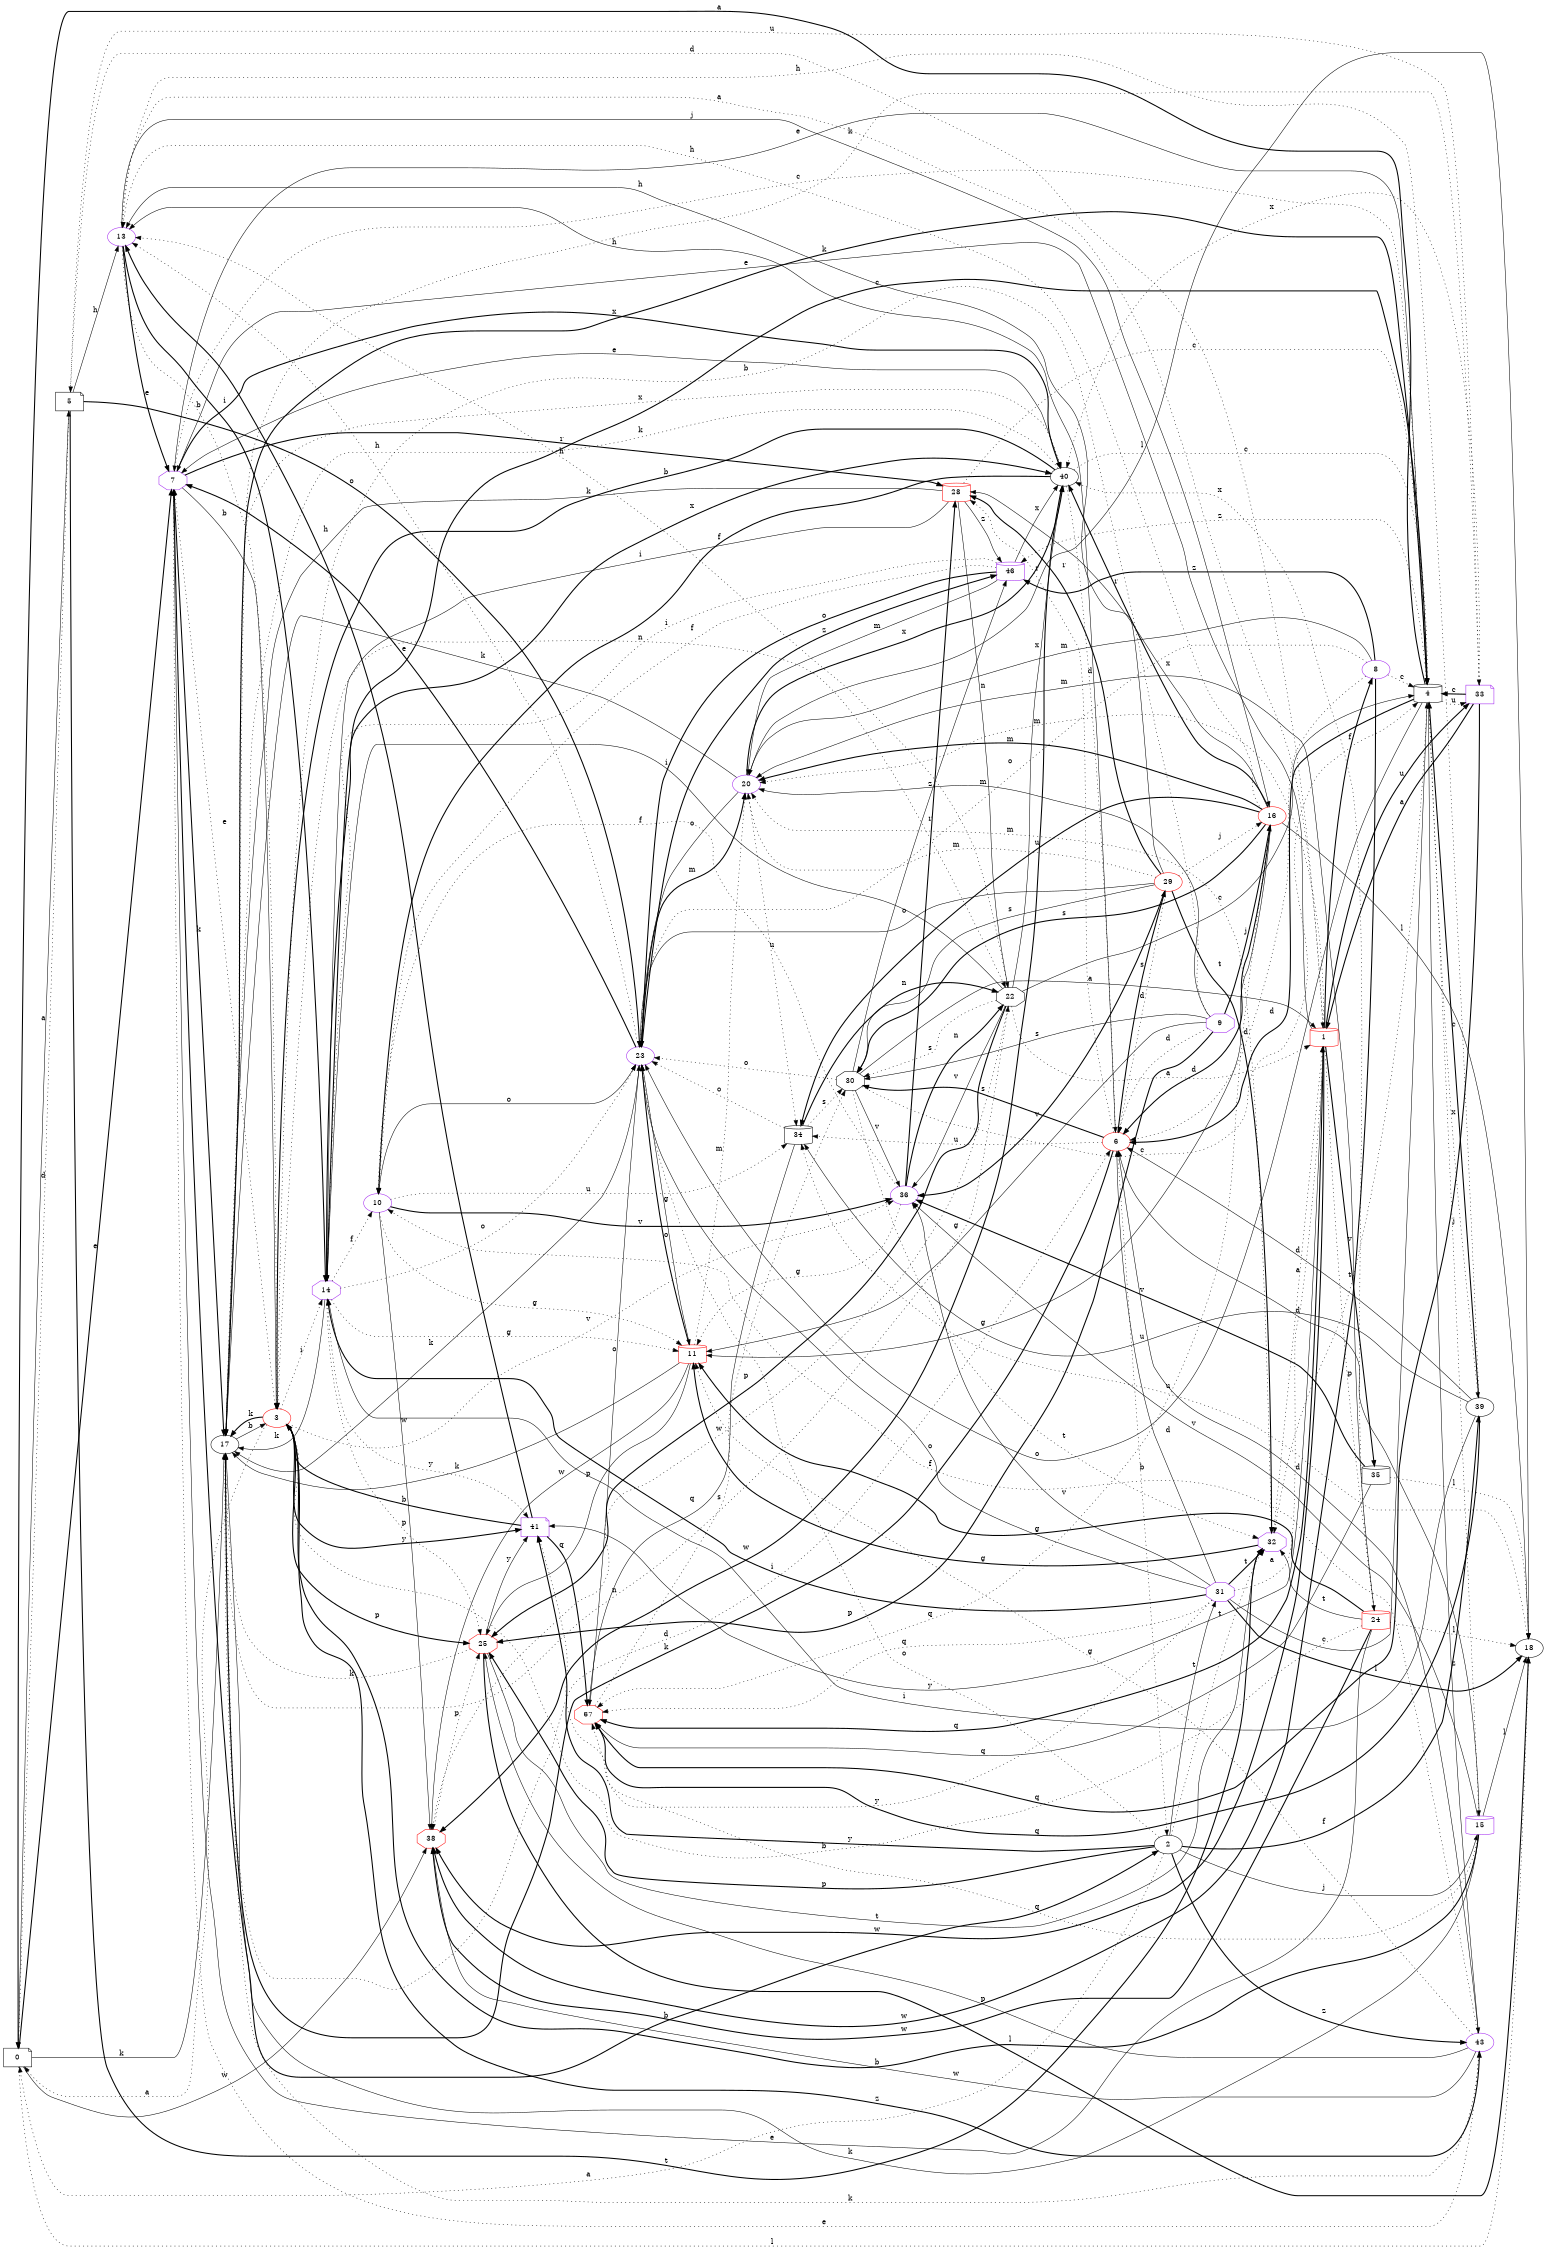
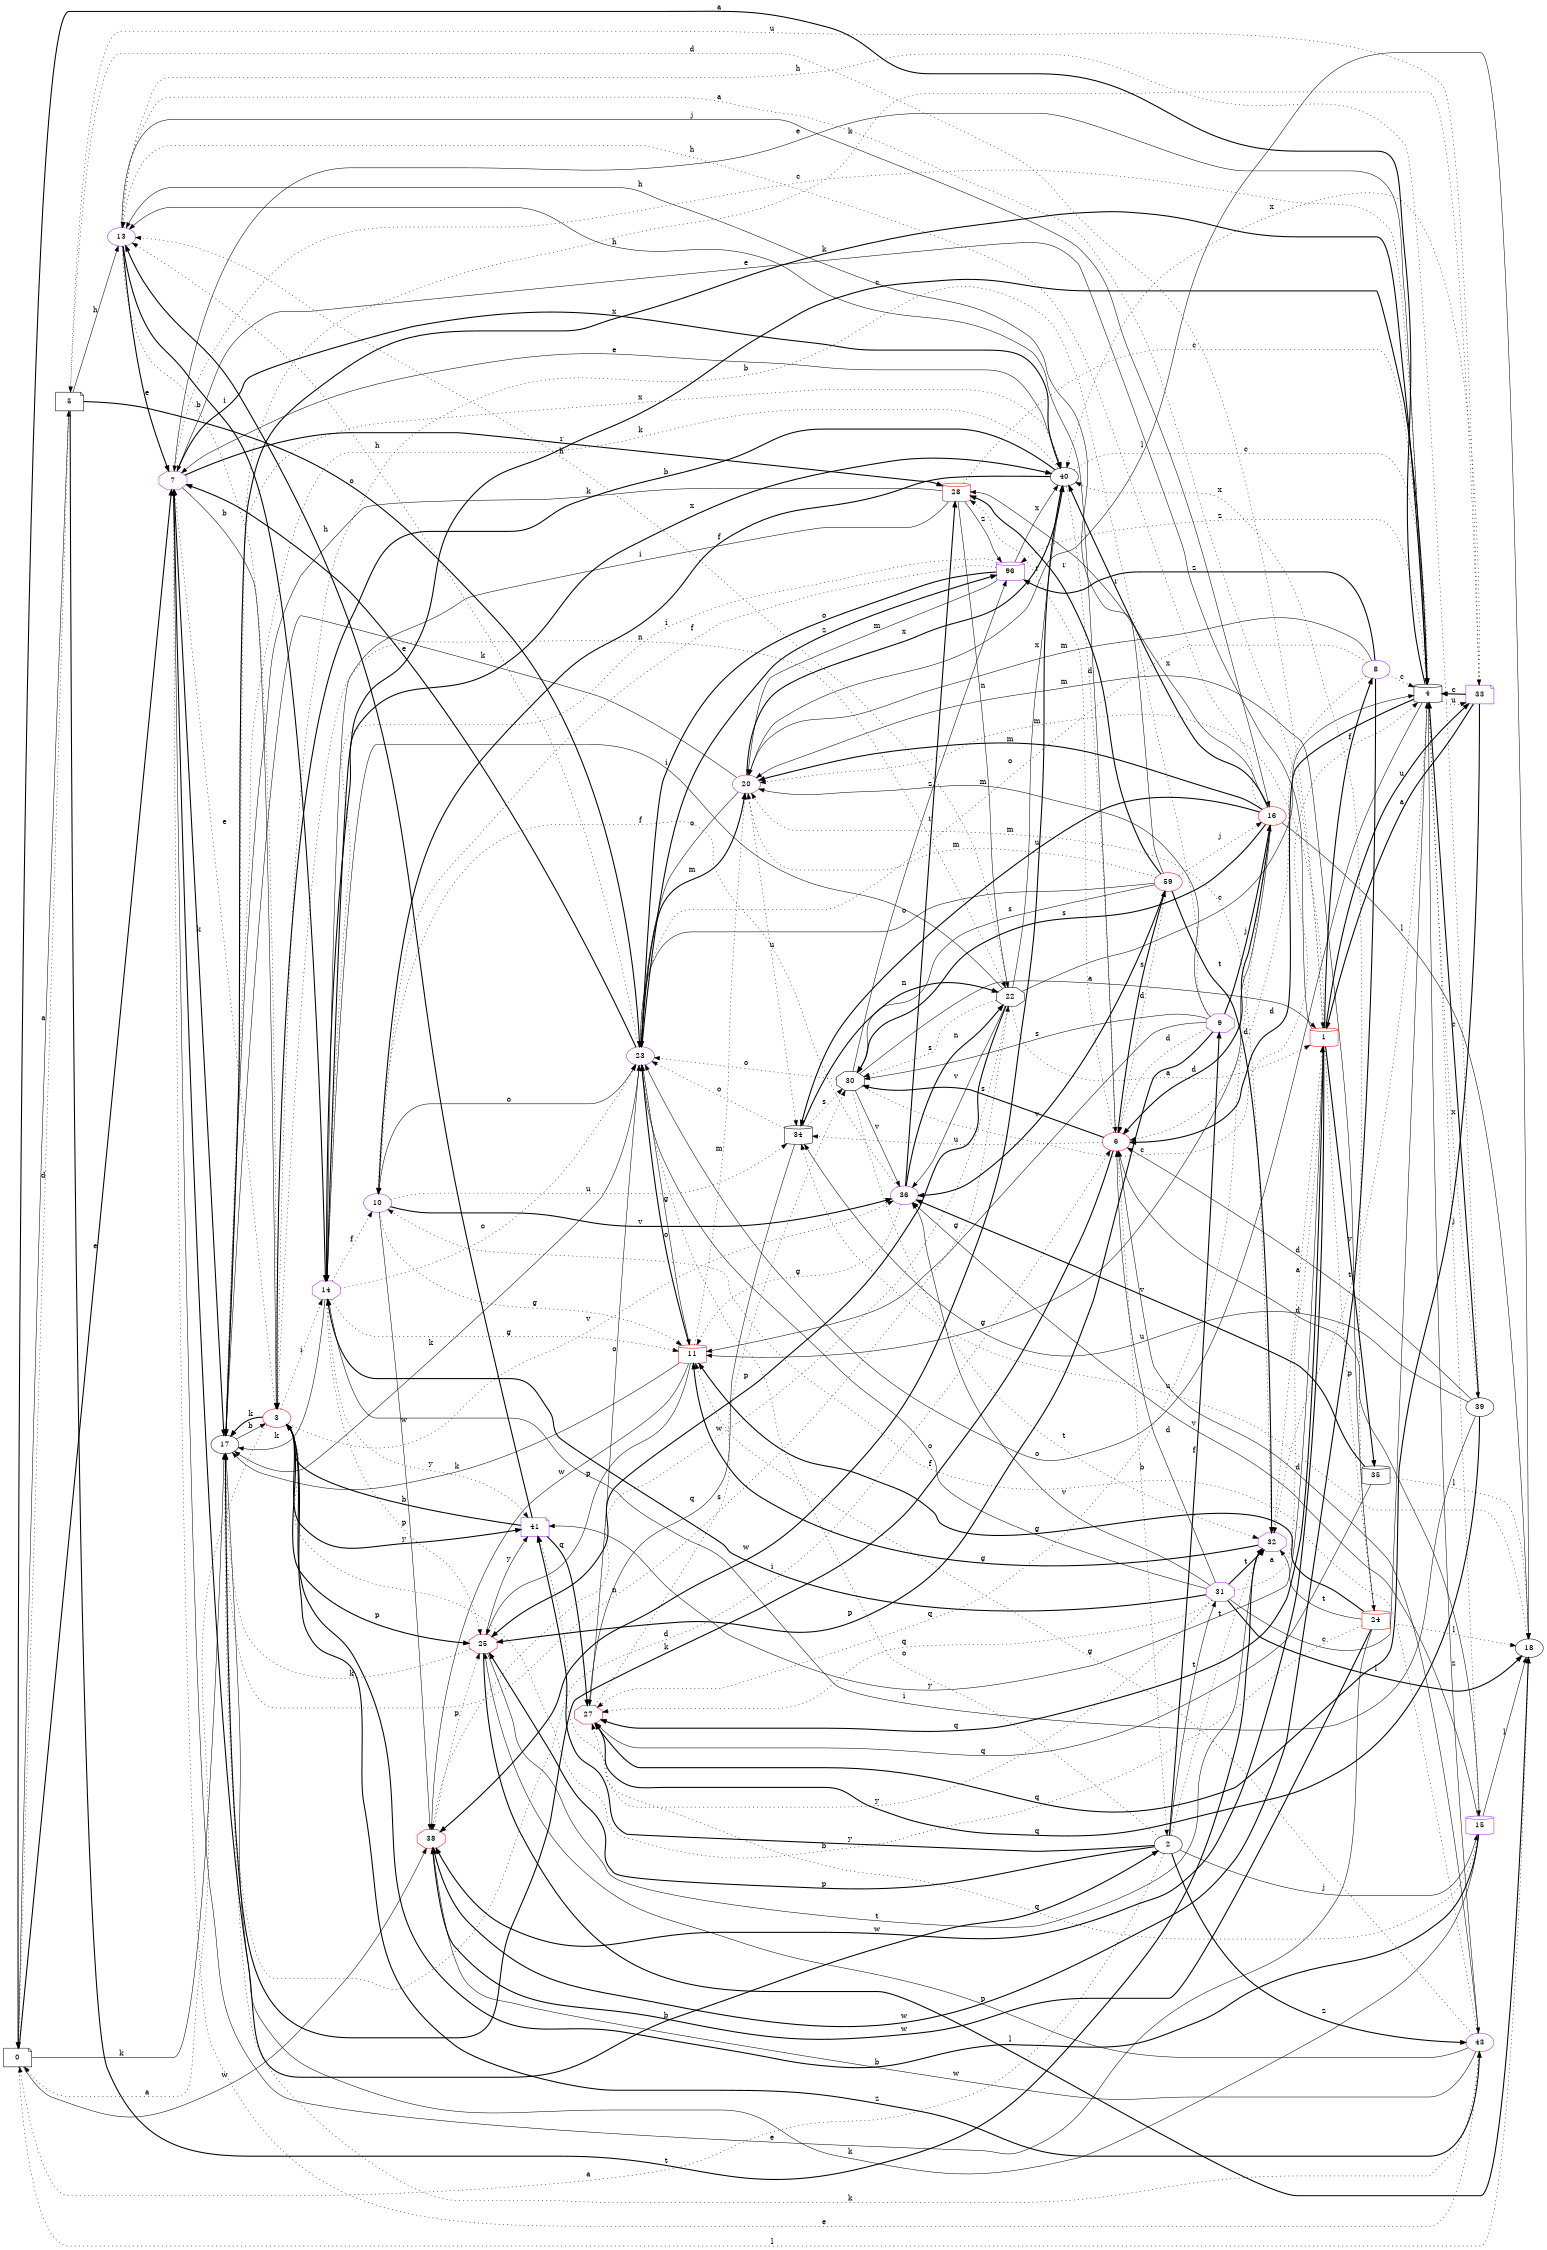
(1010, 571) -> (1010, 571)
(1168, 882) -> (1168, 882)
(589, 1715) -> (589, 1715)
(1440, 1725) -> (1198, 1437)
